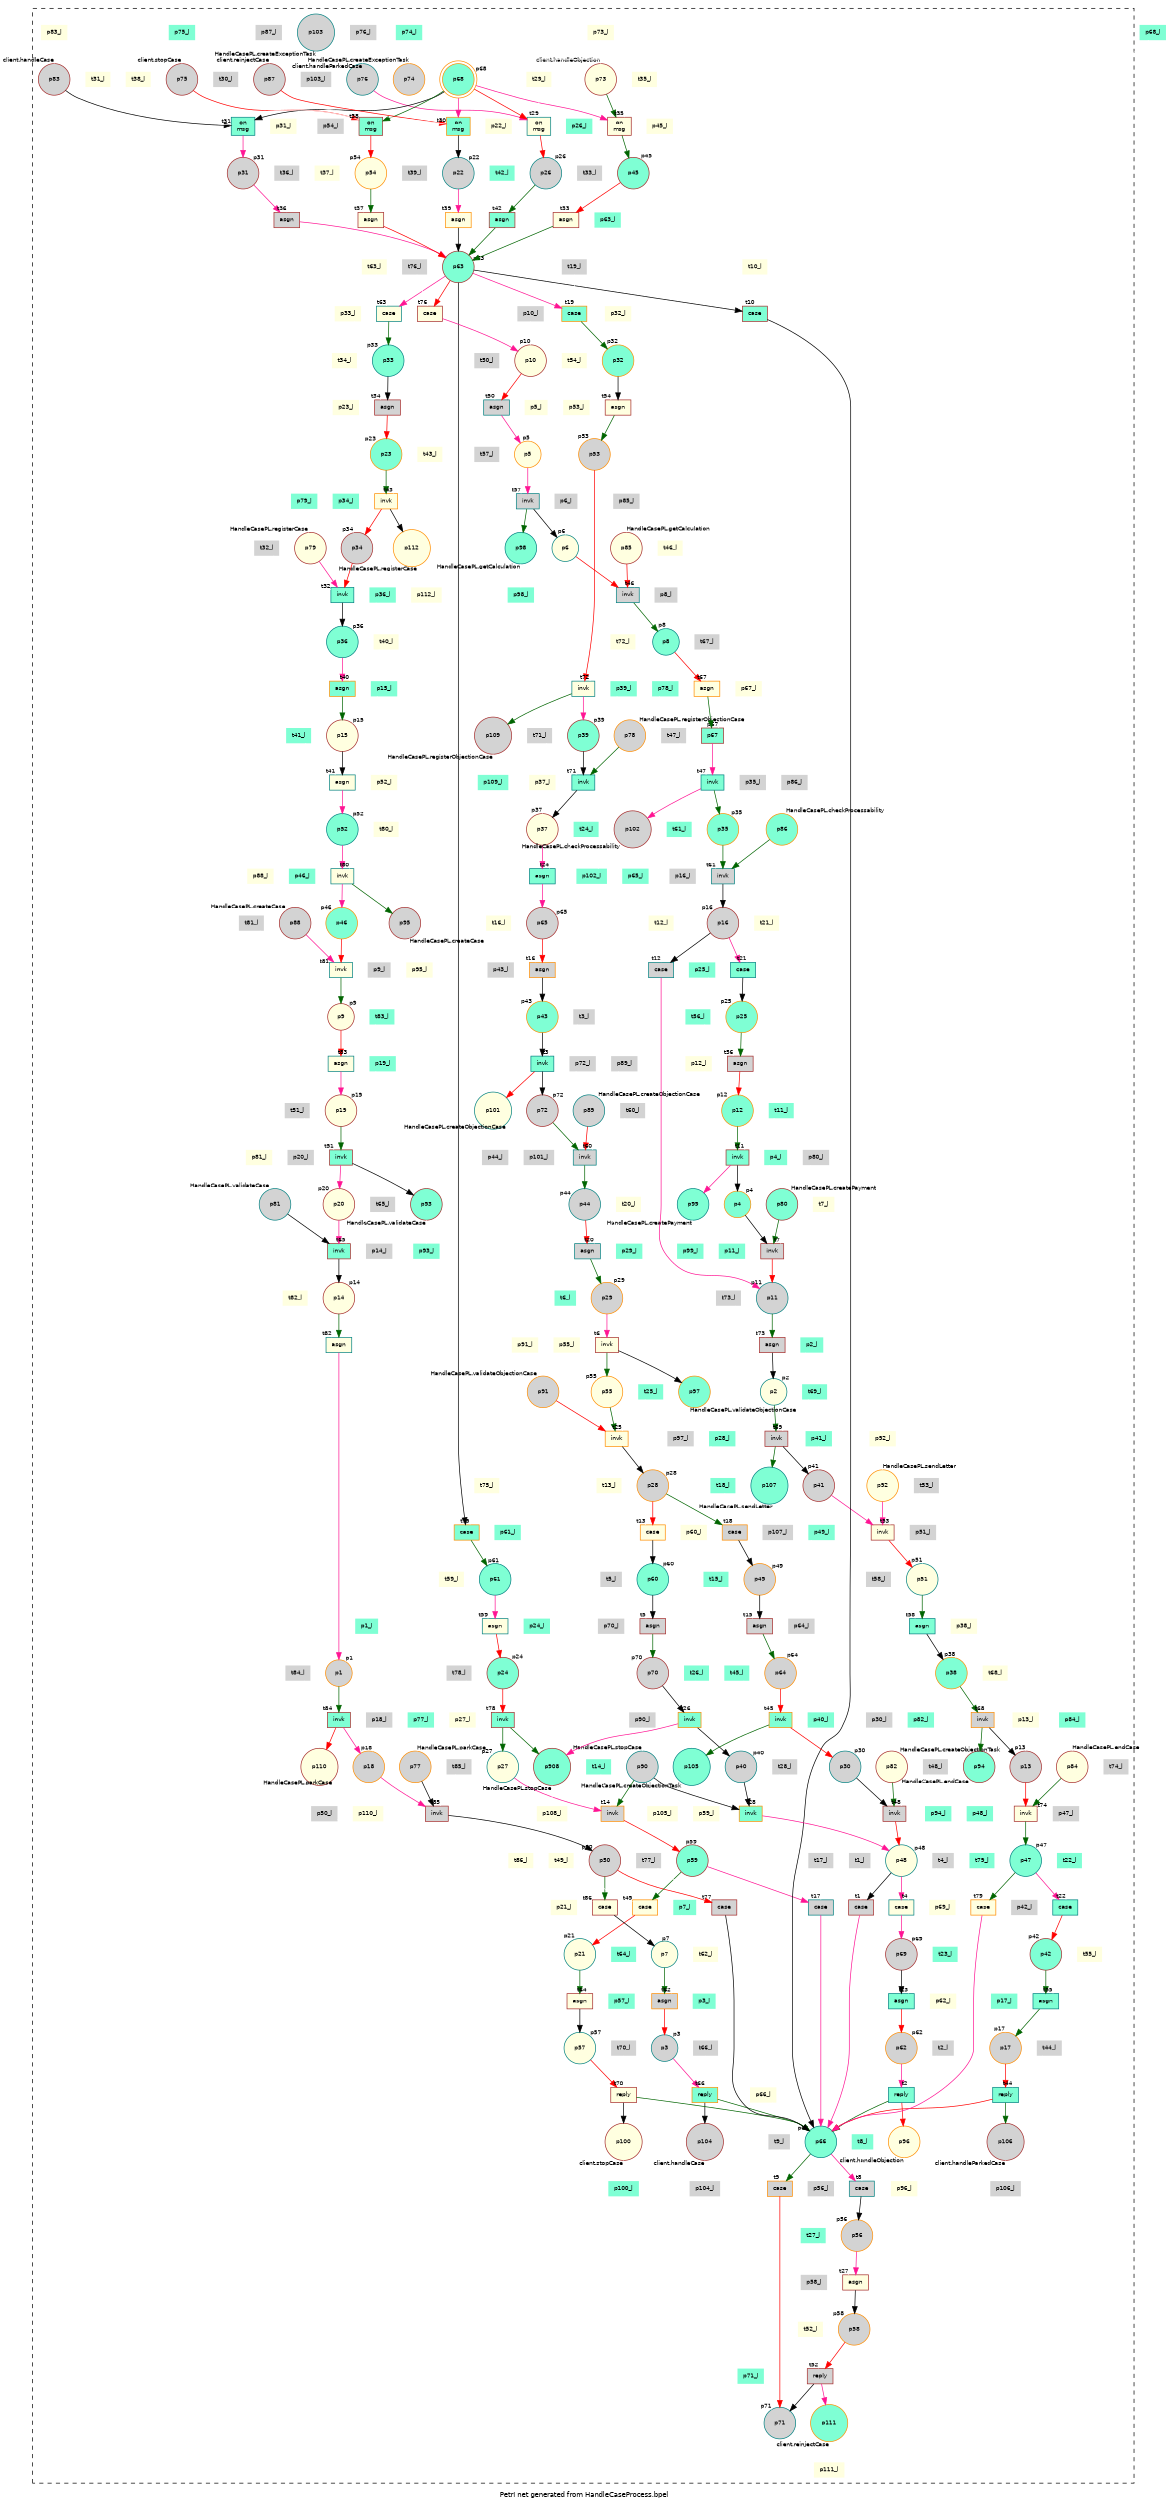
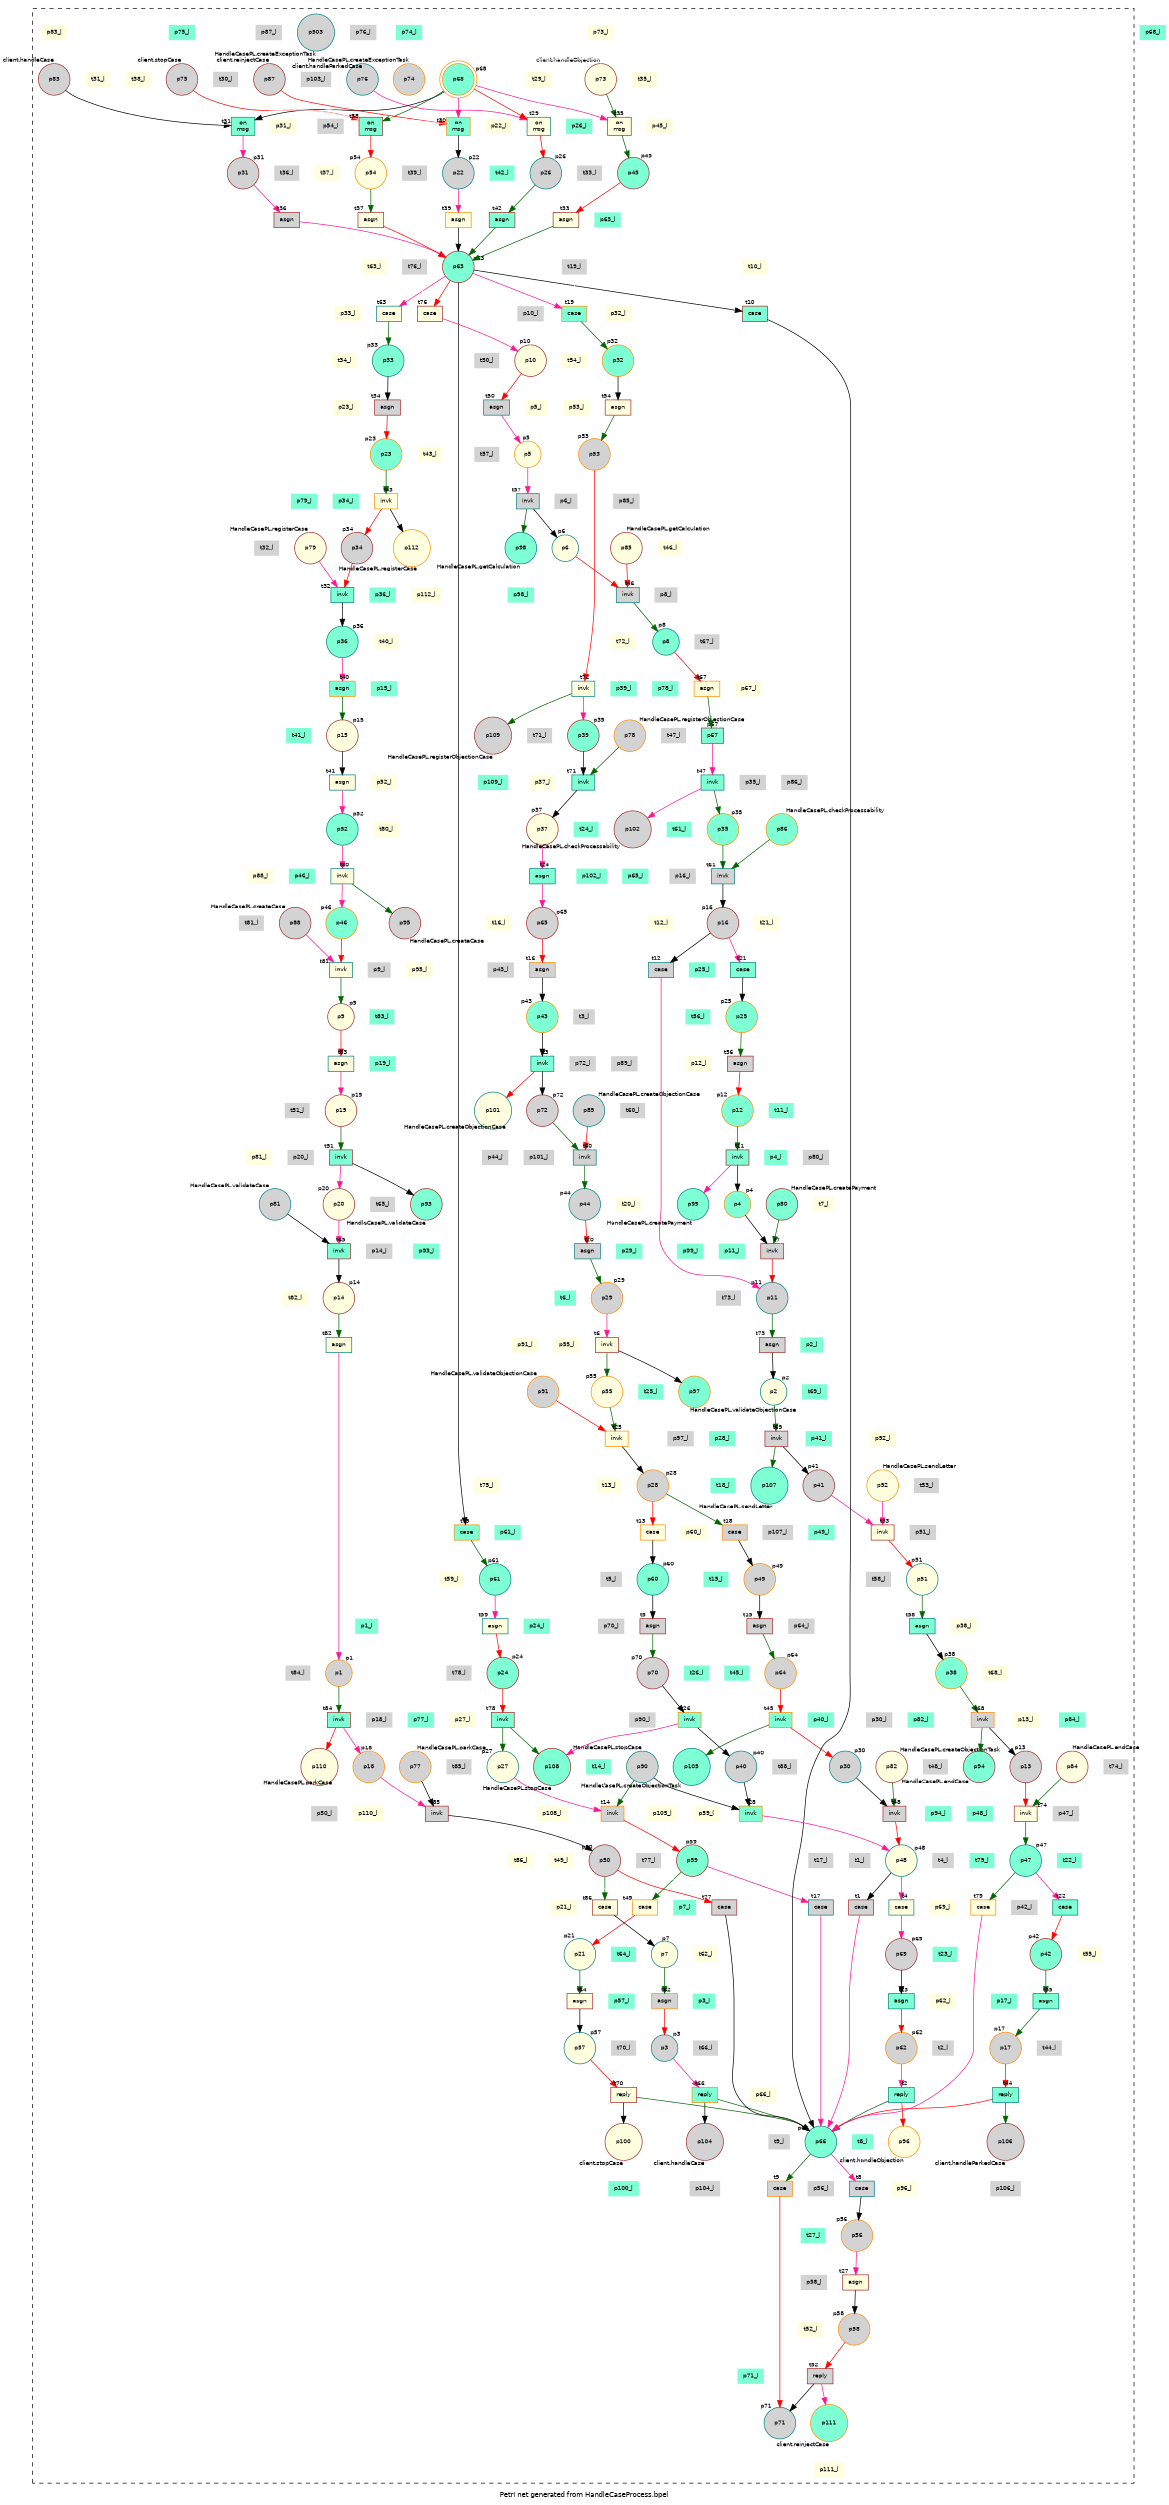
(316, 32) -> (316, 32)
(552, 1767) -> (552, 1767)
(785, 1767) -> (785, 1767)
